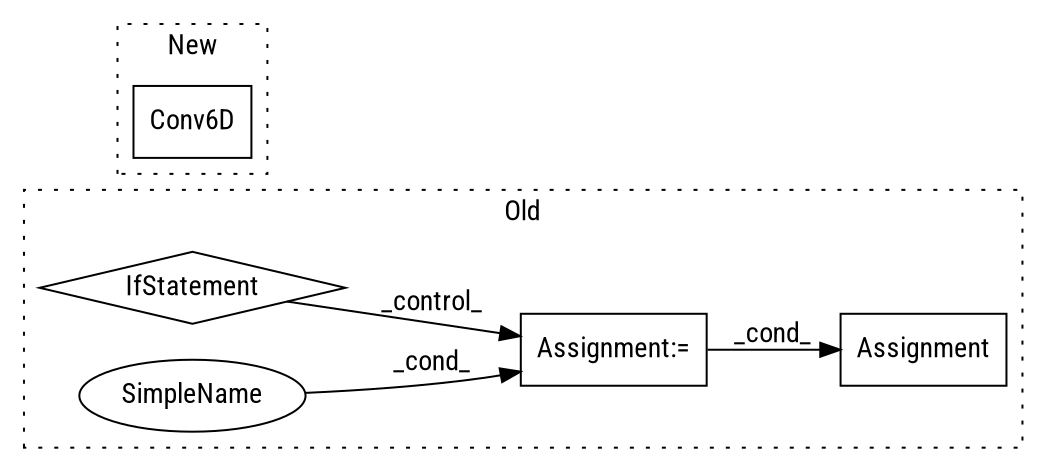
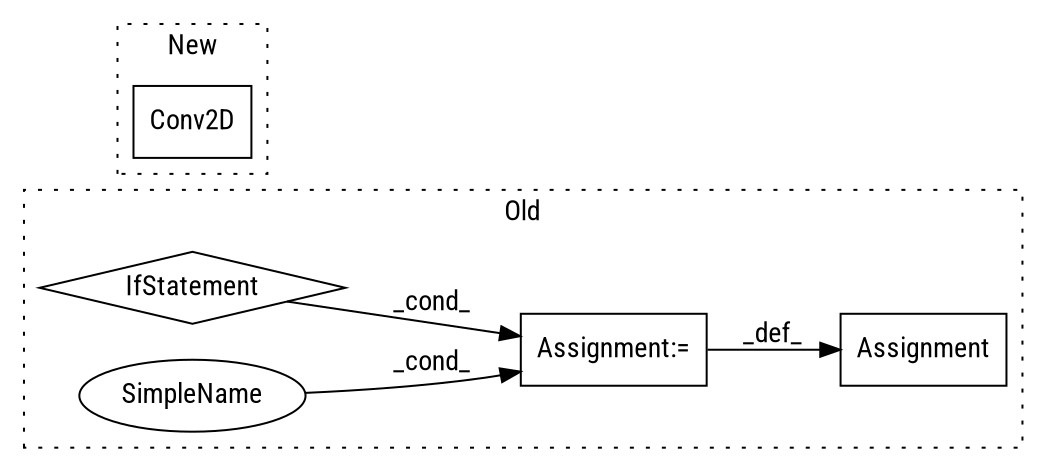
(192, 122) -> (192, 122)
(433, 303) -> (433, 303)
(774, 335) -> (774, 335)
